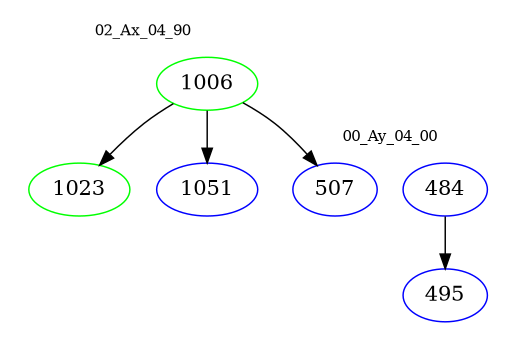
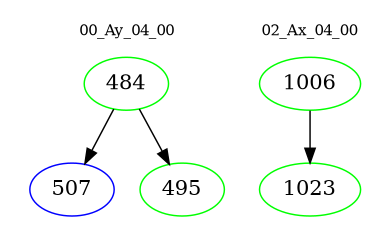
(143, 32) -> (310, 32)
(290, 137) -> (103, 130)
(207, 190) -> none
(445, 190) -> (126, 84)
(445, 295) -> (182, 190)
